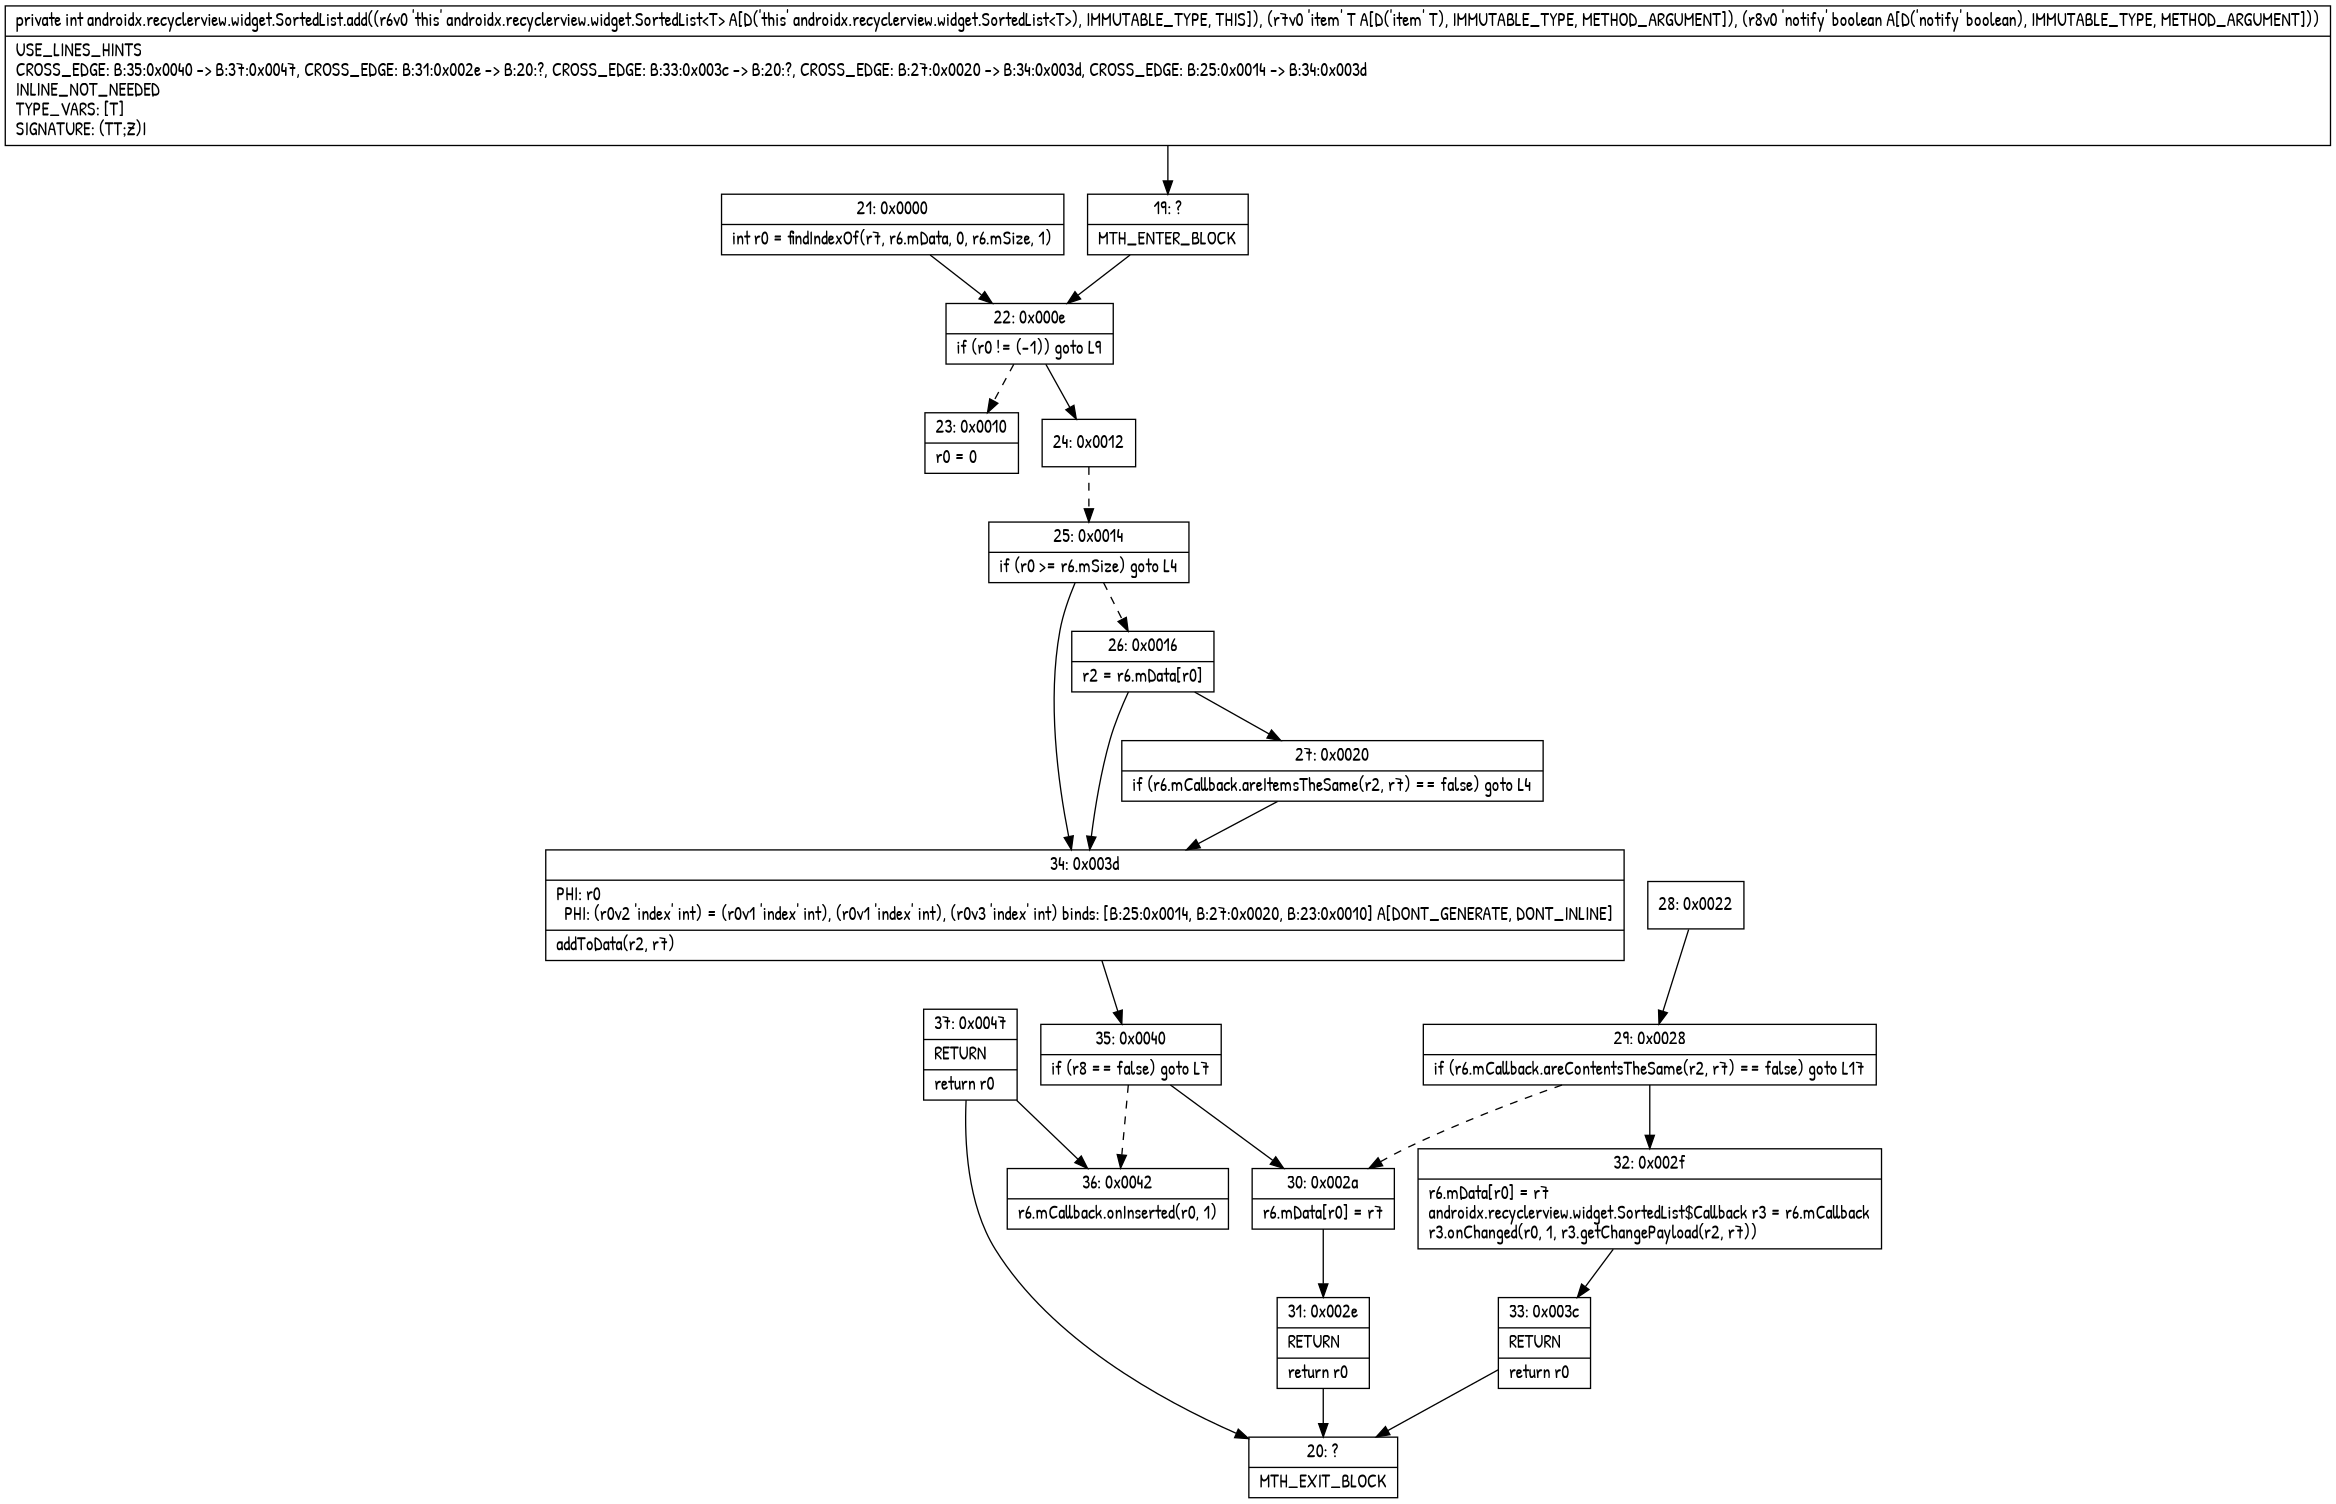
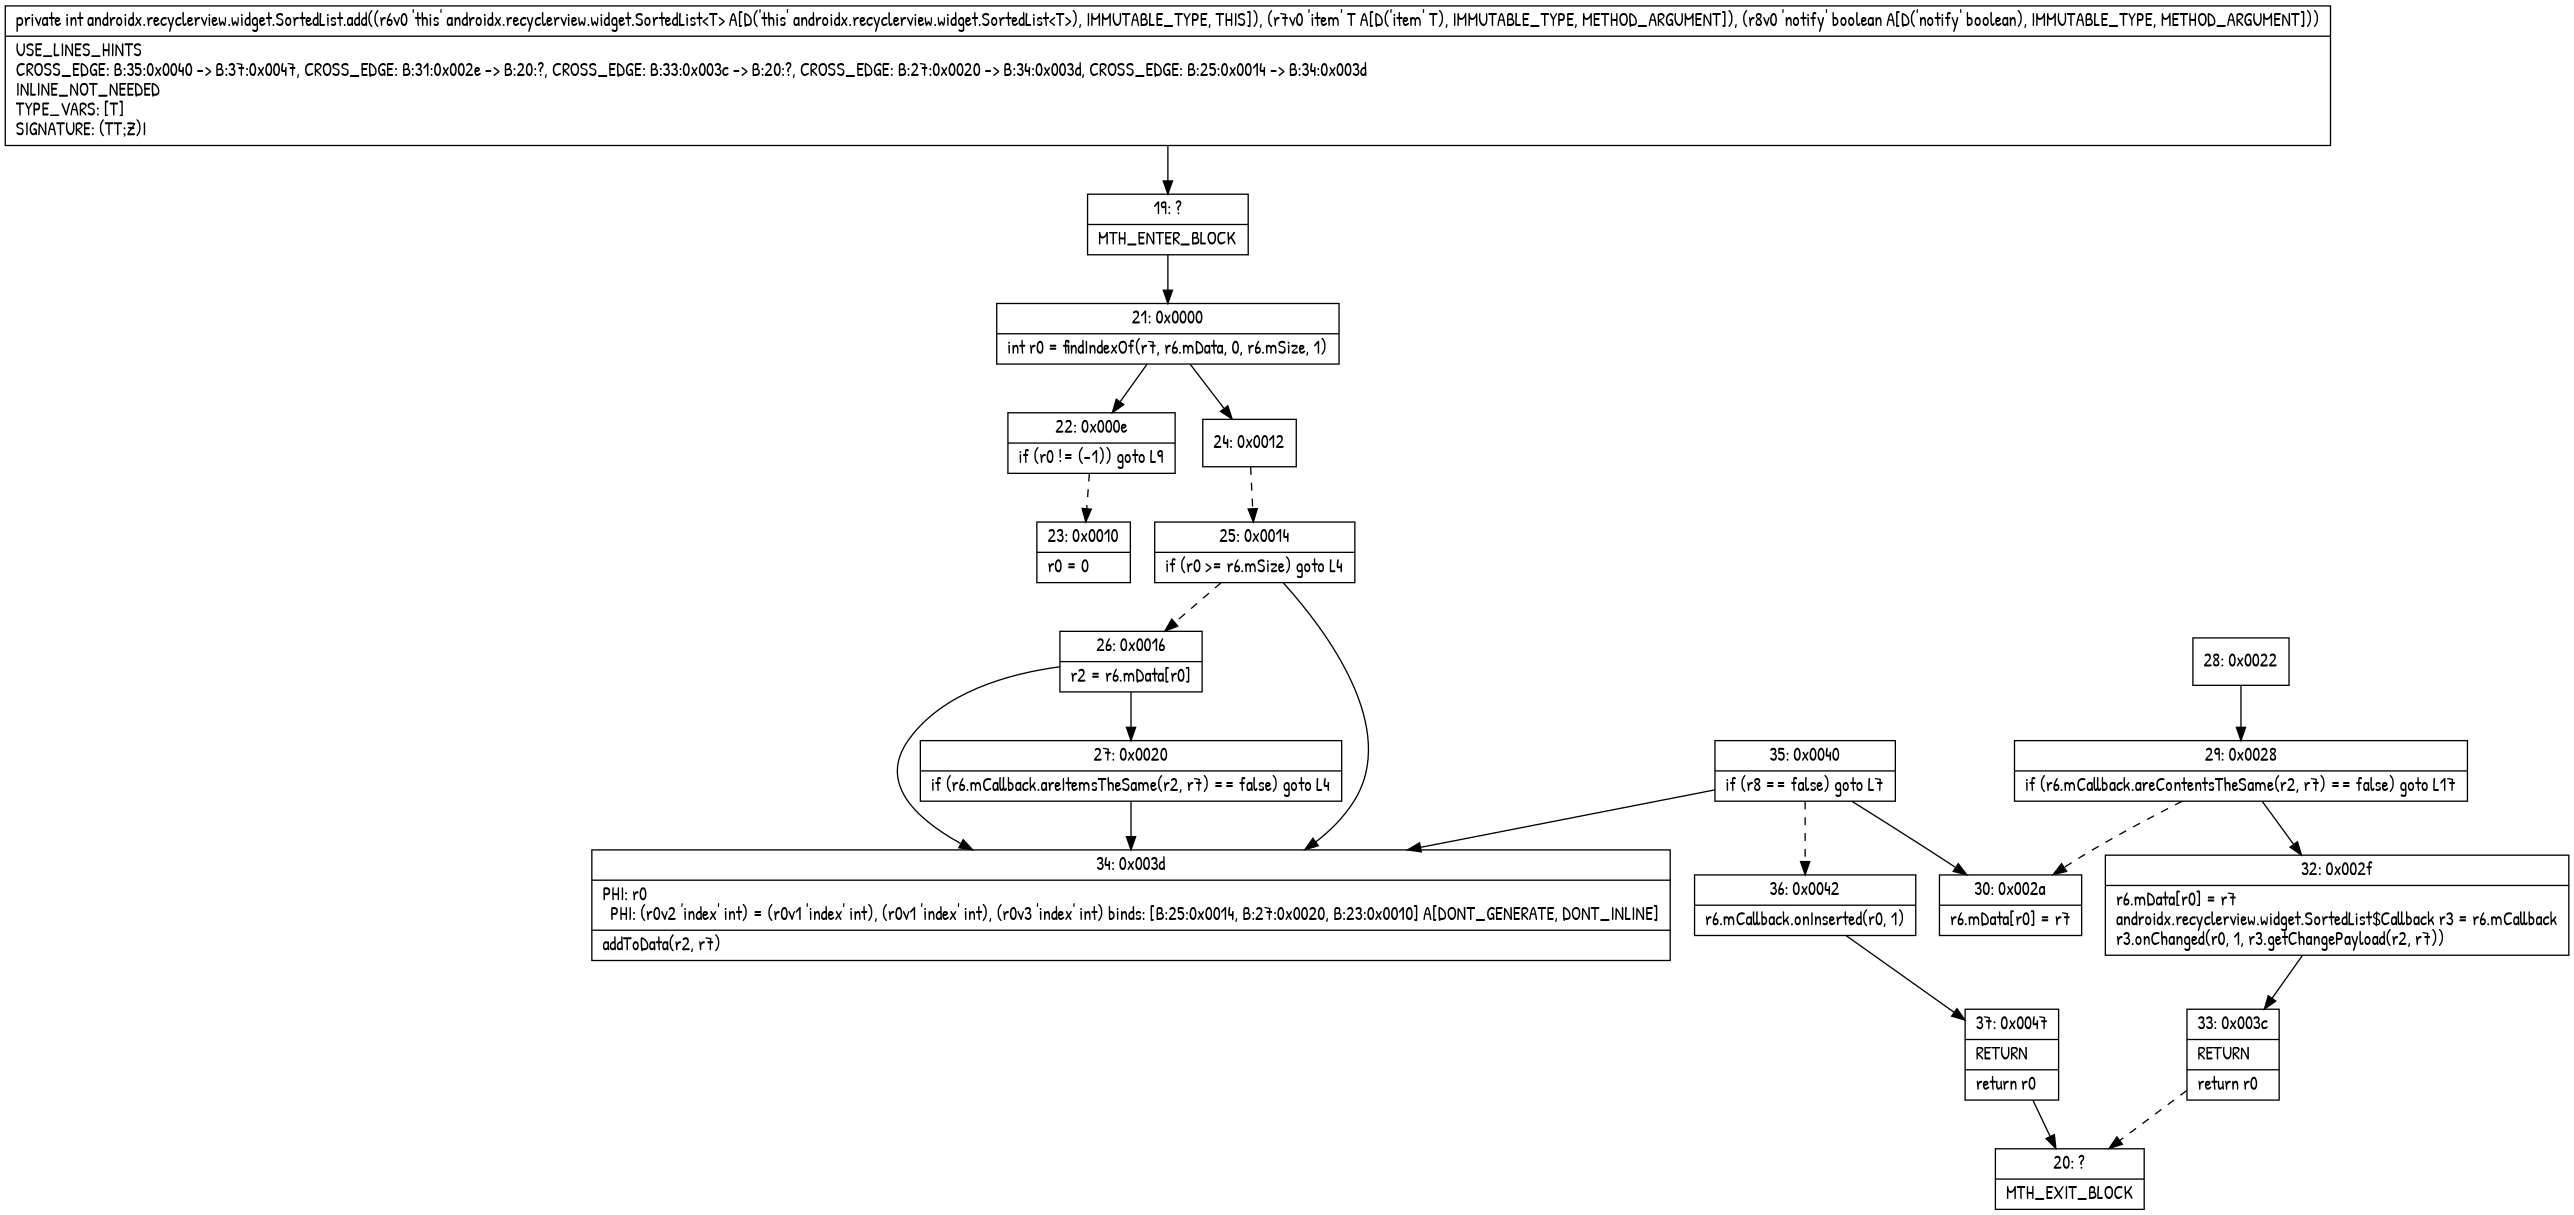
(1104, 275) -> (1168, 272)
(1058, 386) -> (1207, 386)
(1110, 986) -> (1568, 819)
(1047, 1130) -> (1900, 974)
(1323, 1343) -> none
(1443, 1400) -> (2153, 1115)
